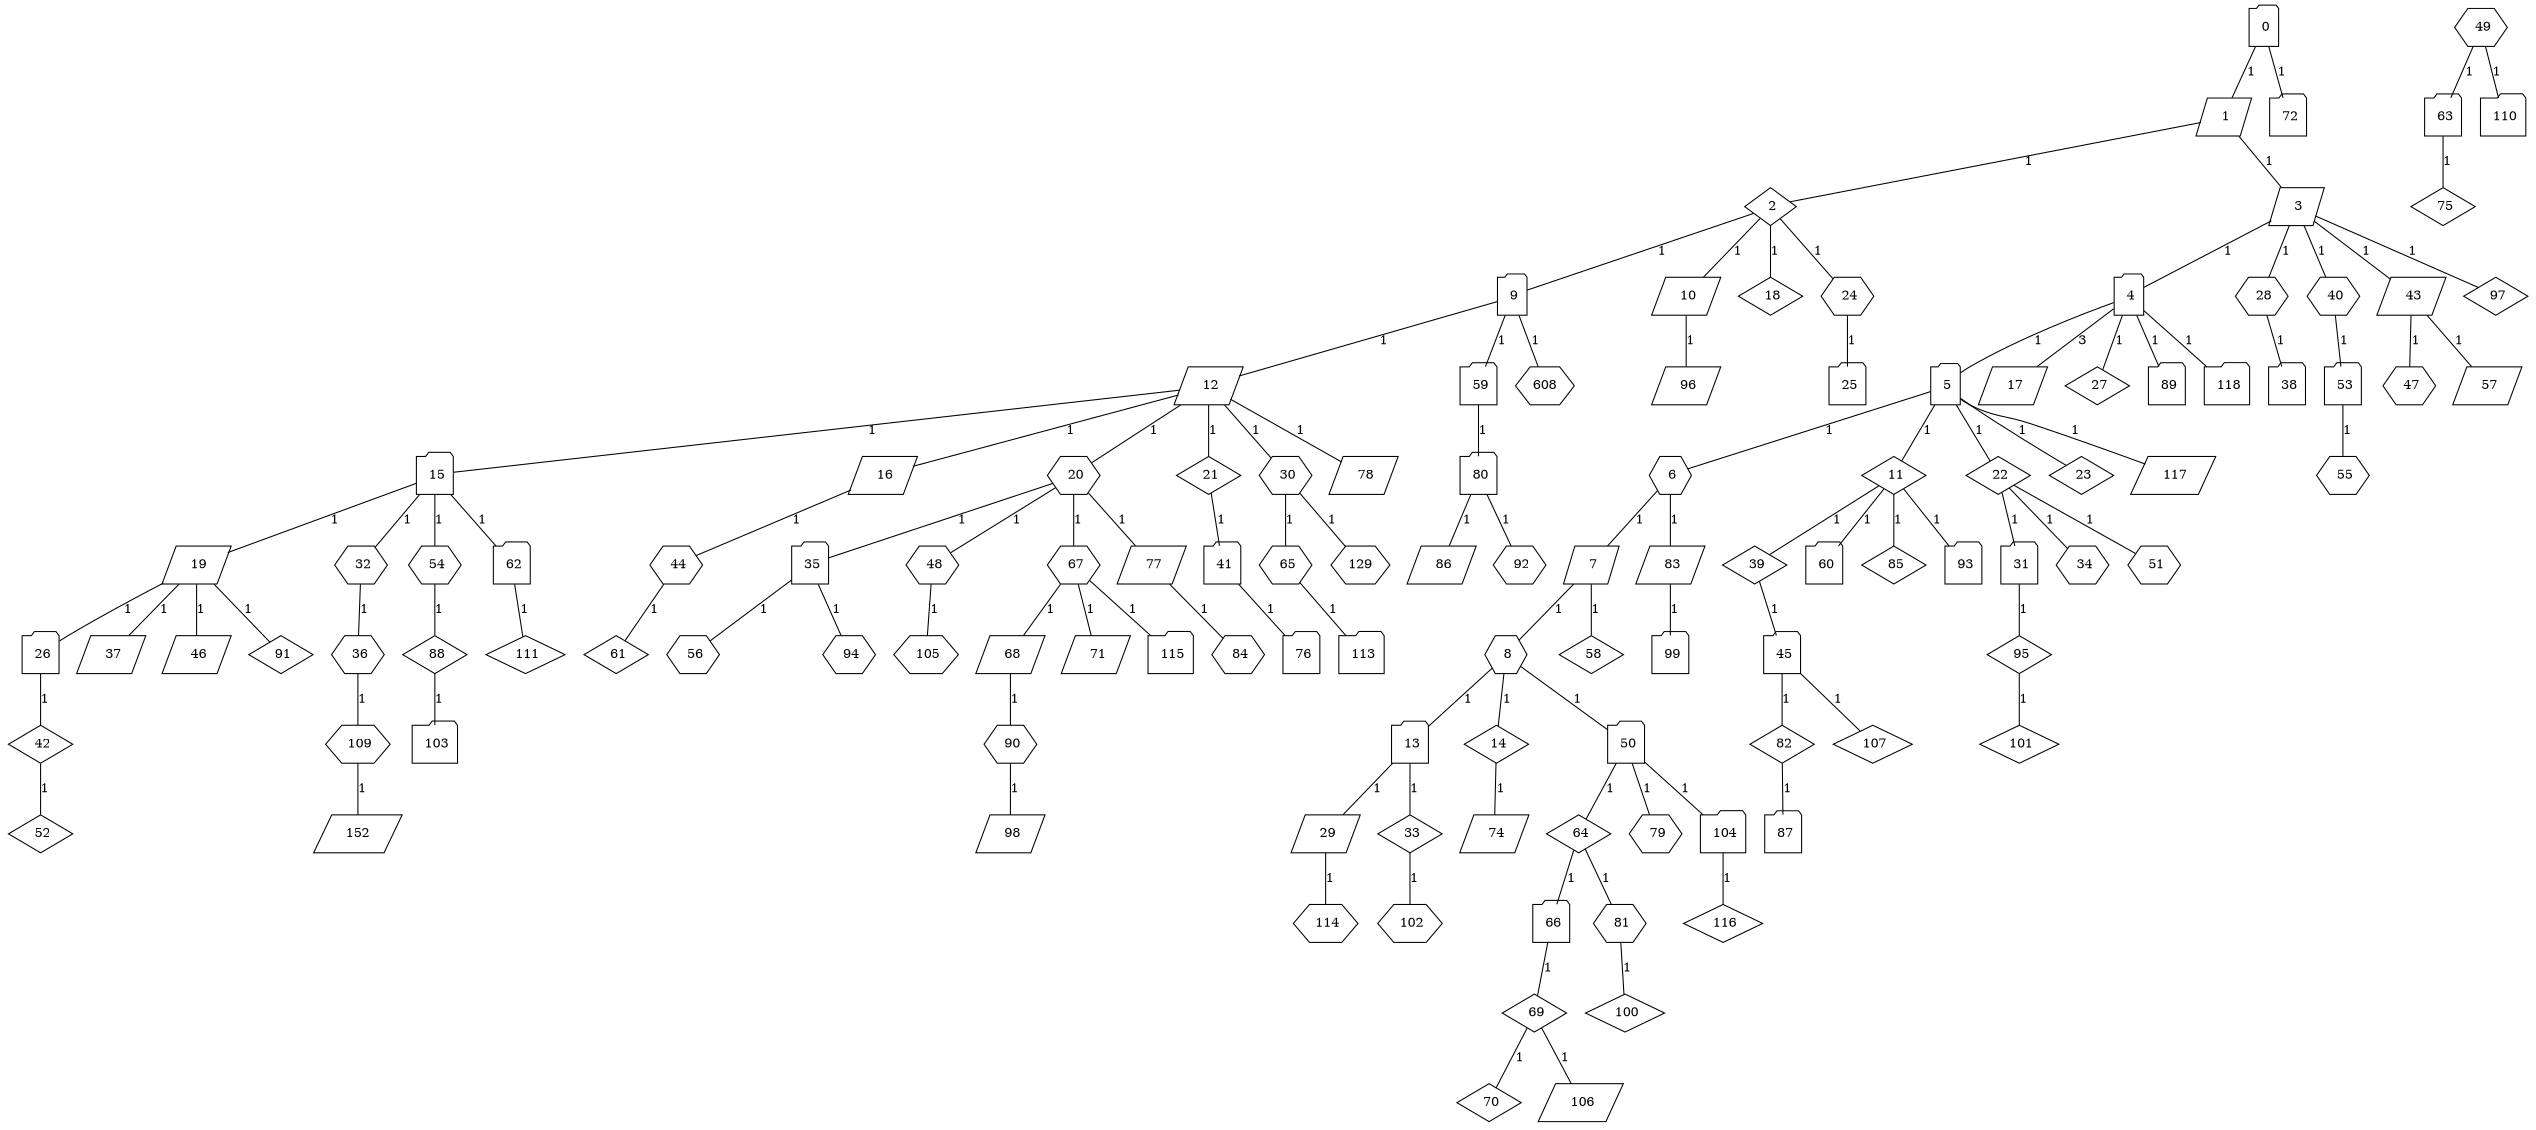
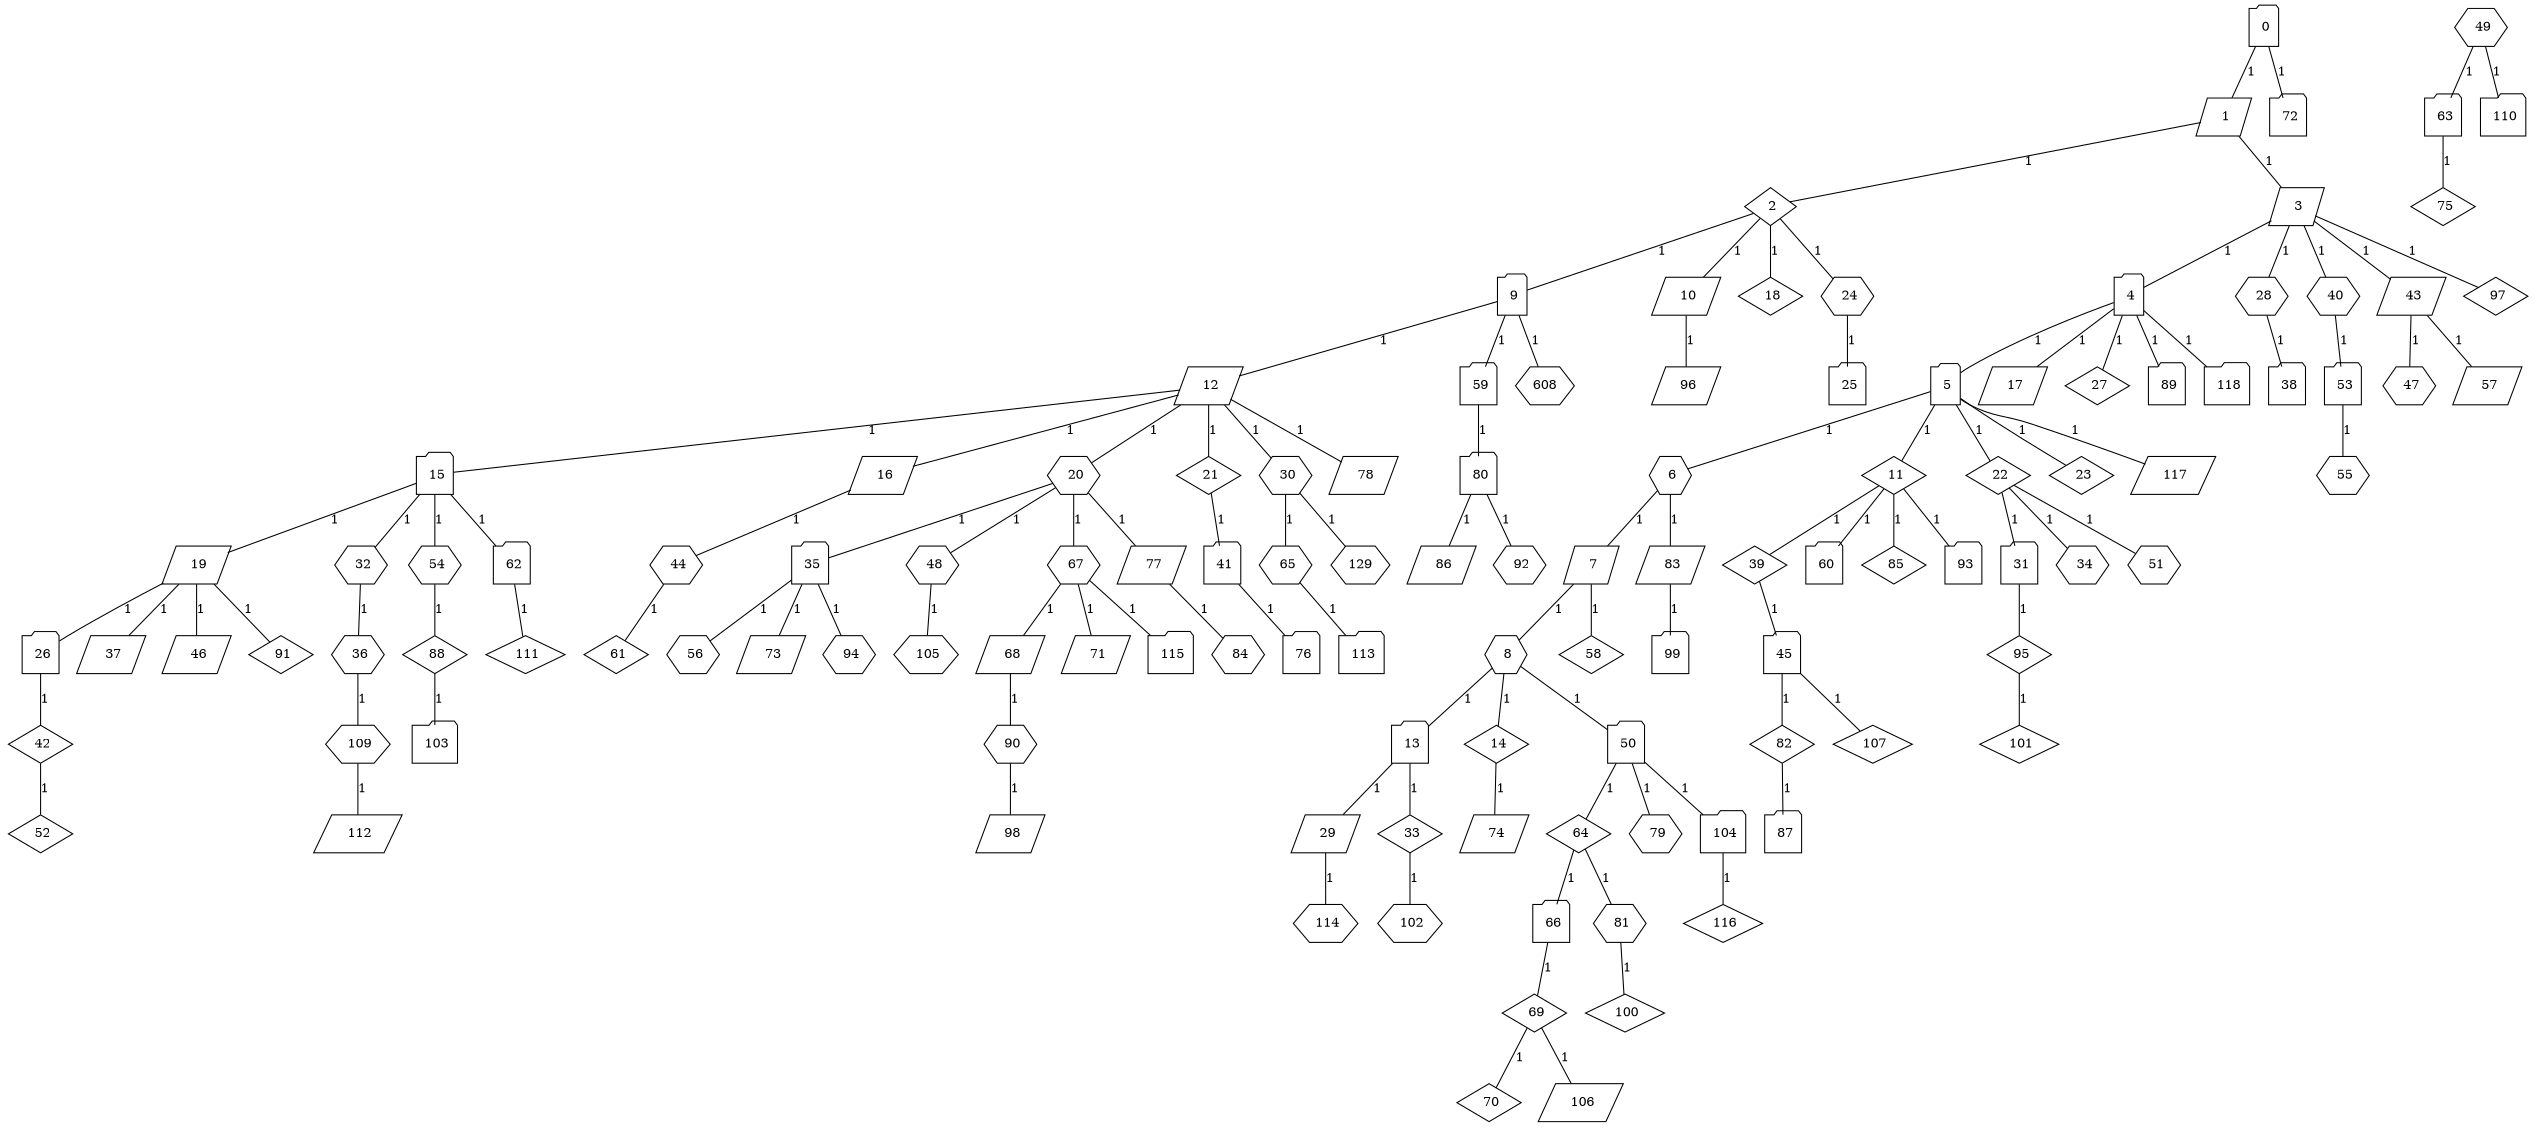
(2083, 341) -> (2083, 341)
none -> (771, 655)
(358, 834) -> (358, 834)
